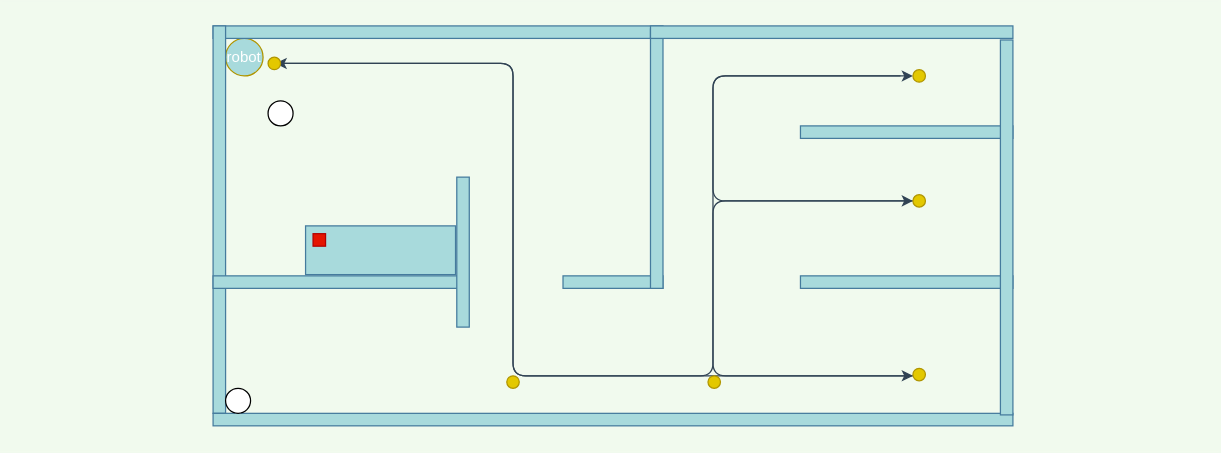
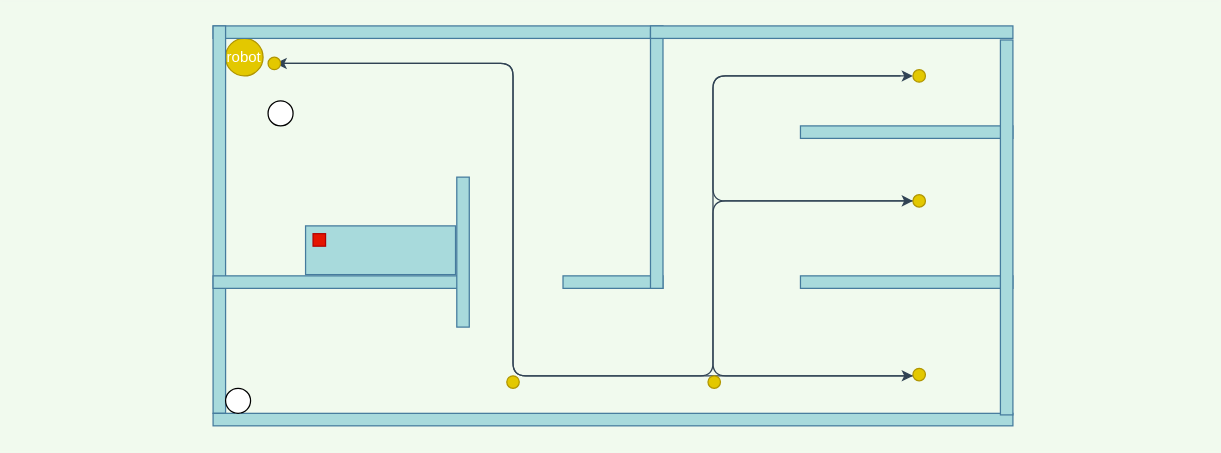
(244, 57) -> (244, 57)
